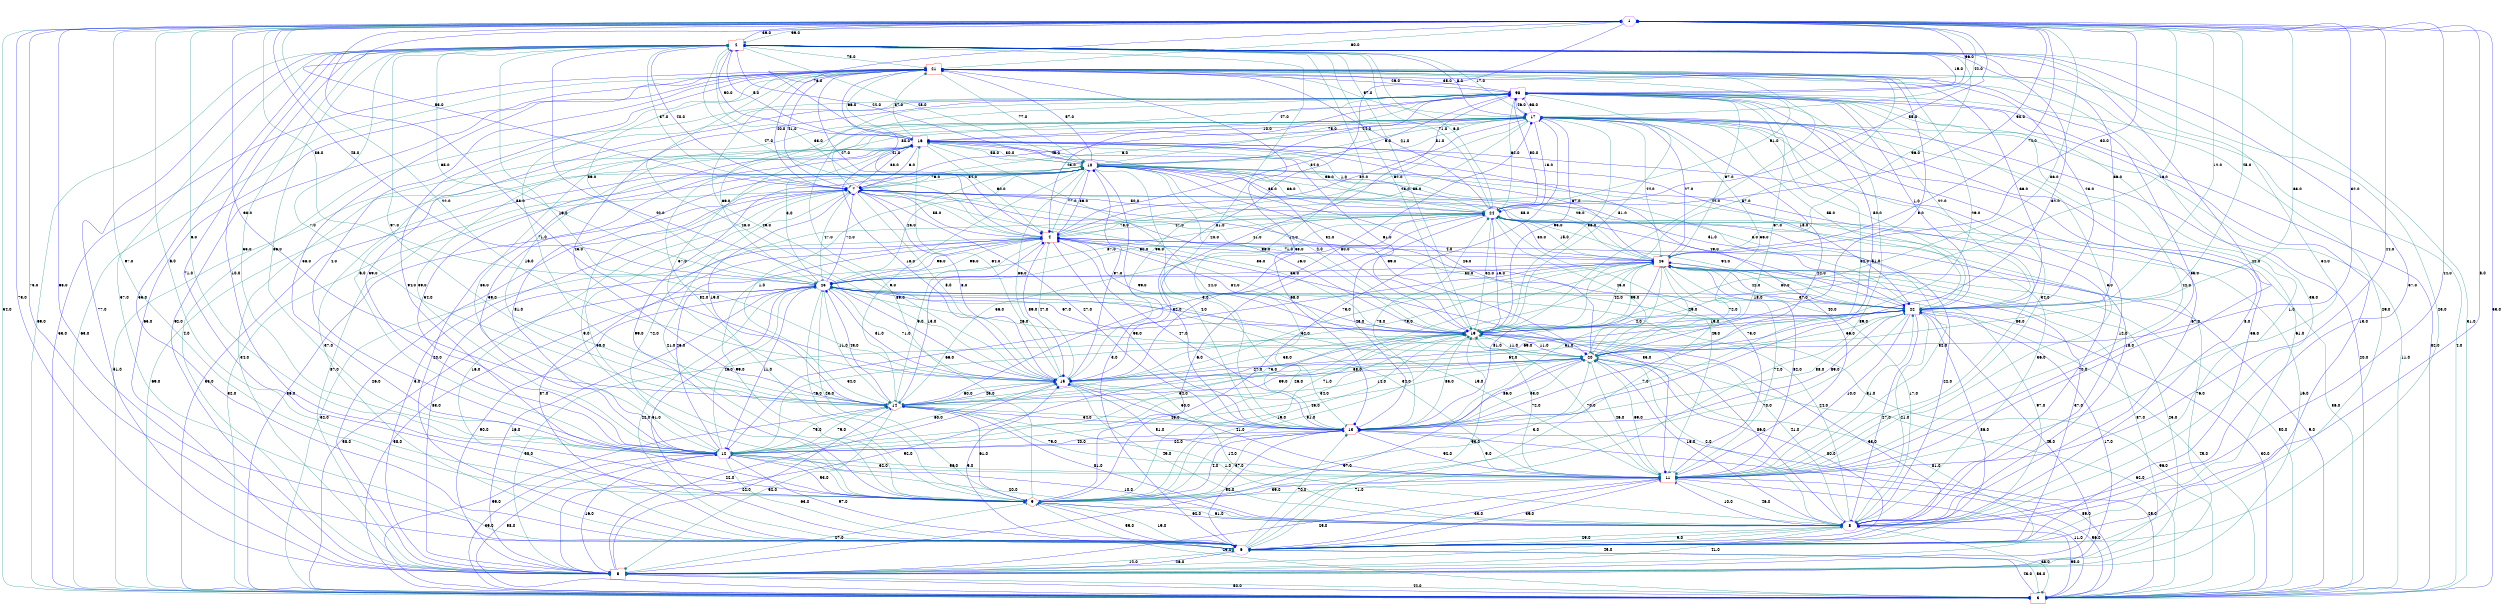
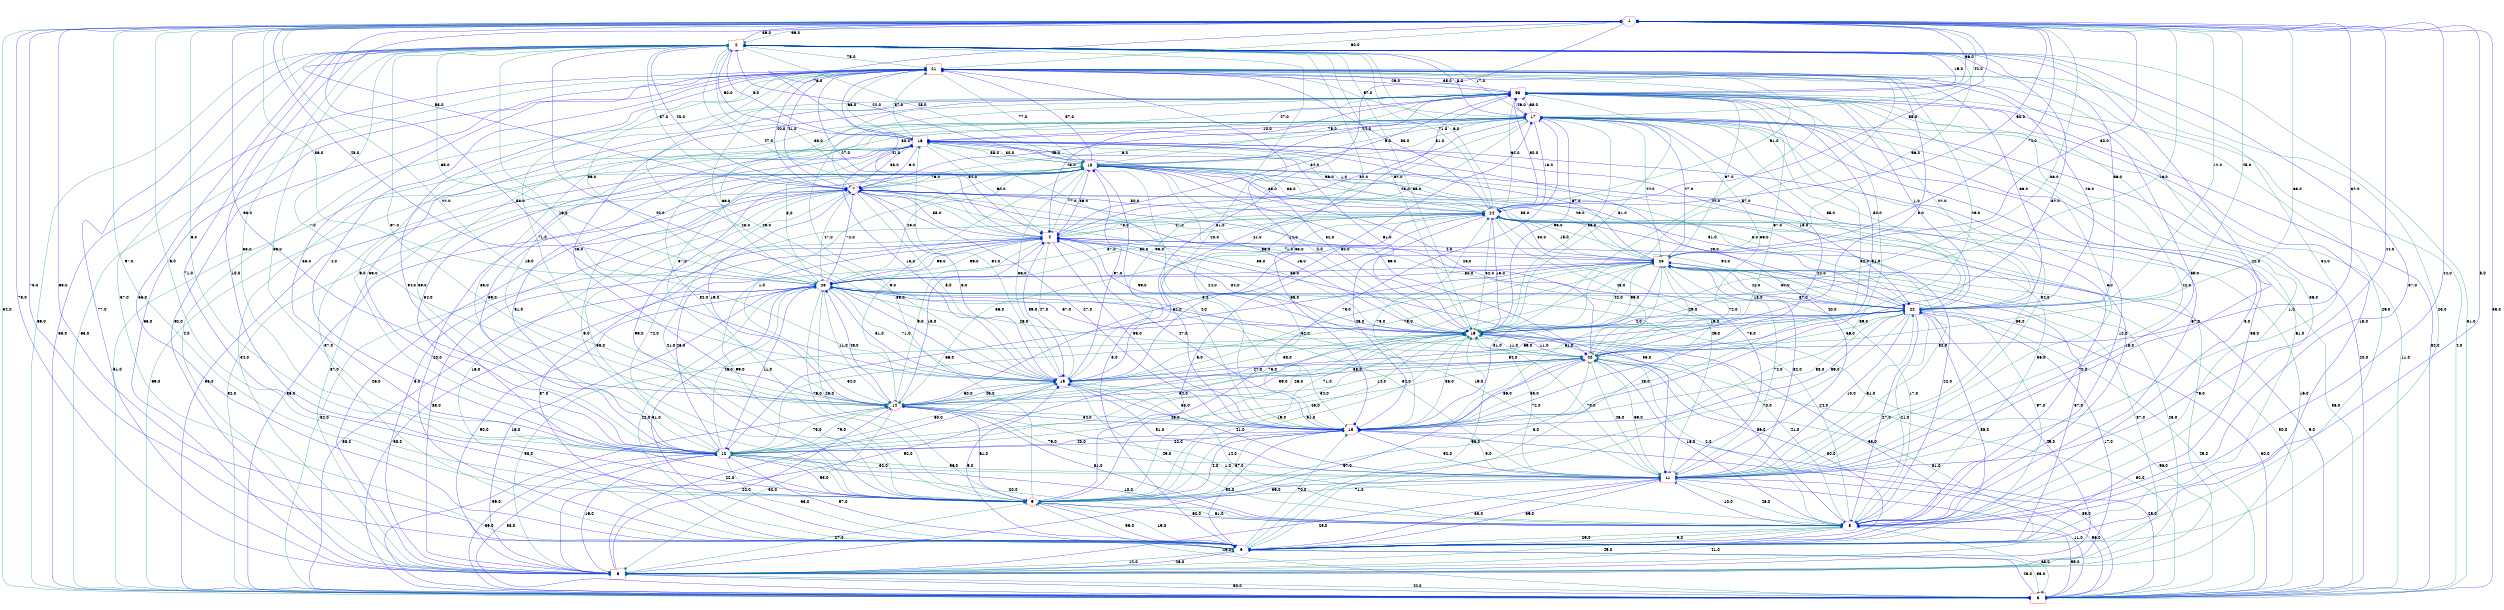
(1405, 141) -> (1405, 141)
(1645, 382) -> (1645, 382)
